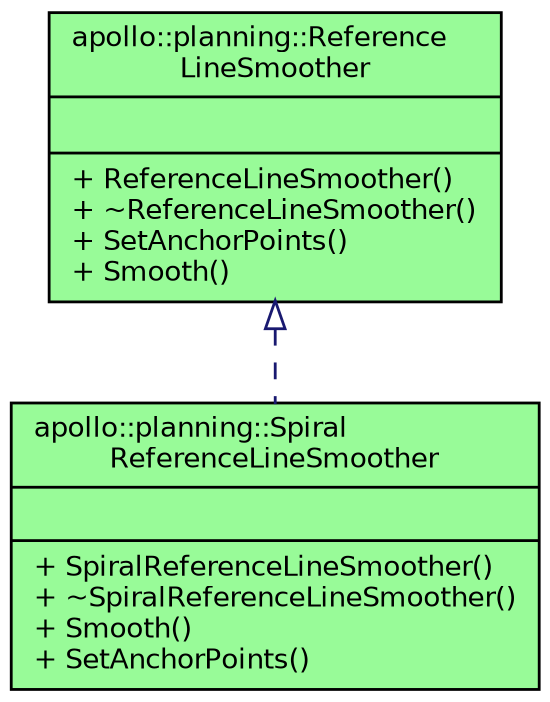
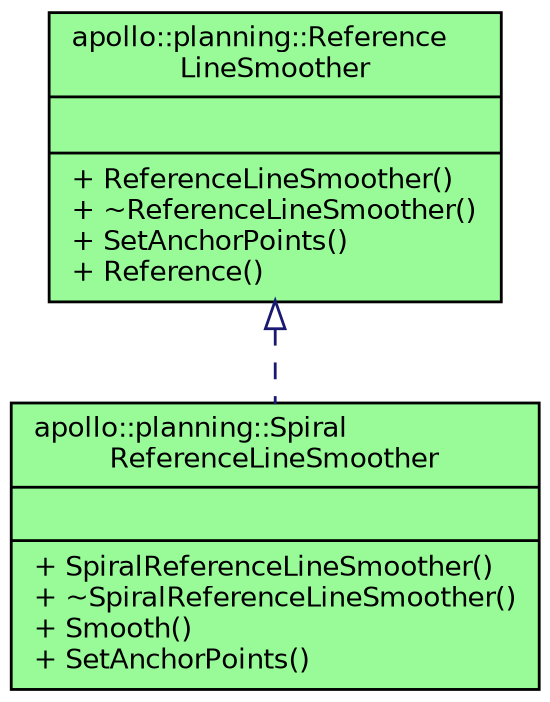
(152, 272) -> (168, 272)
